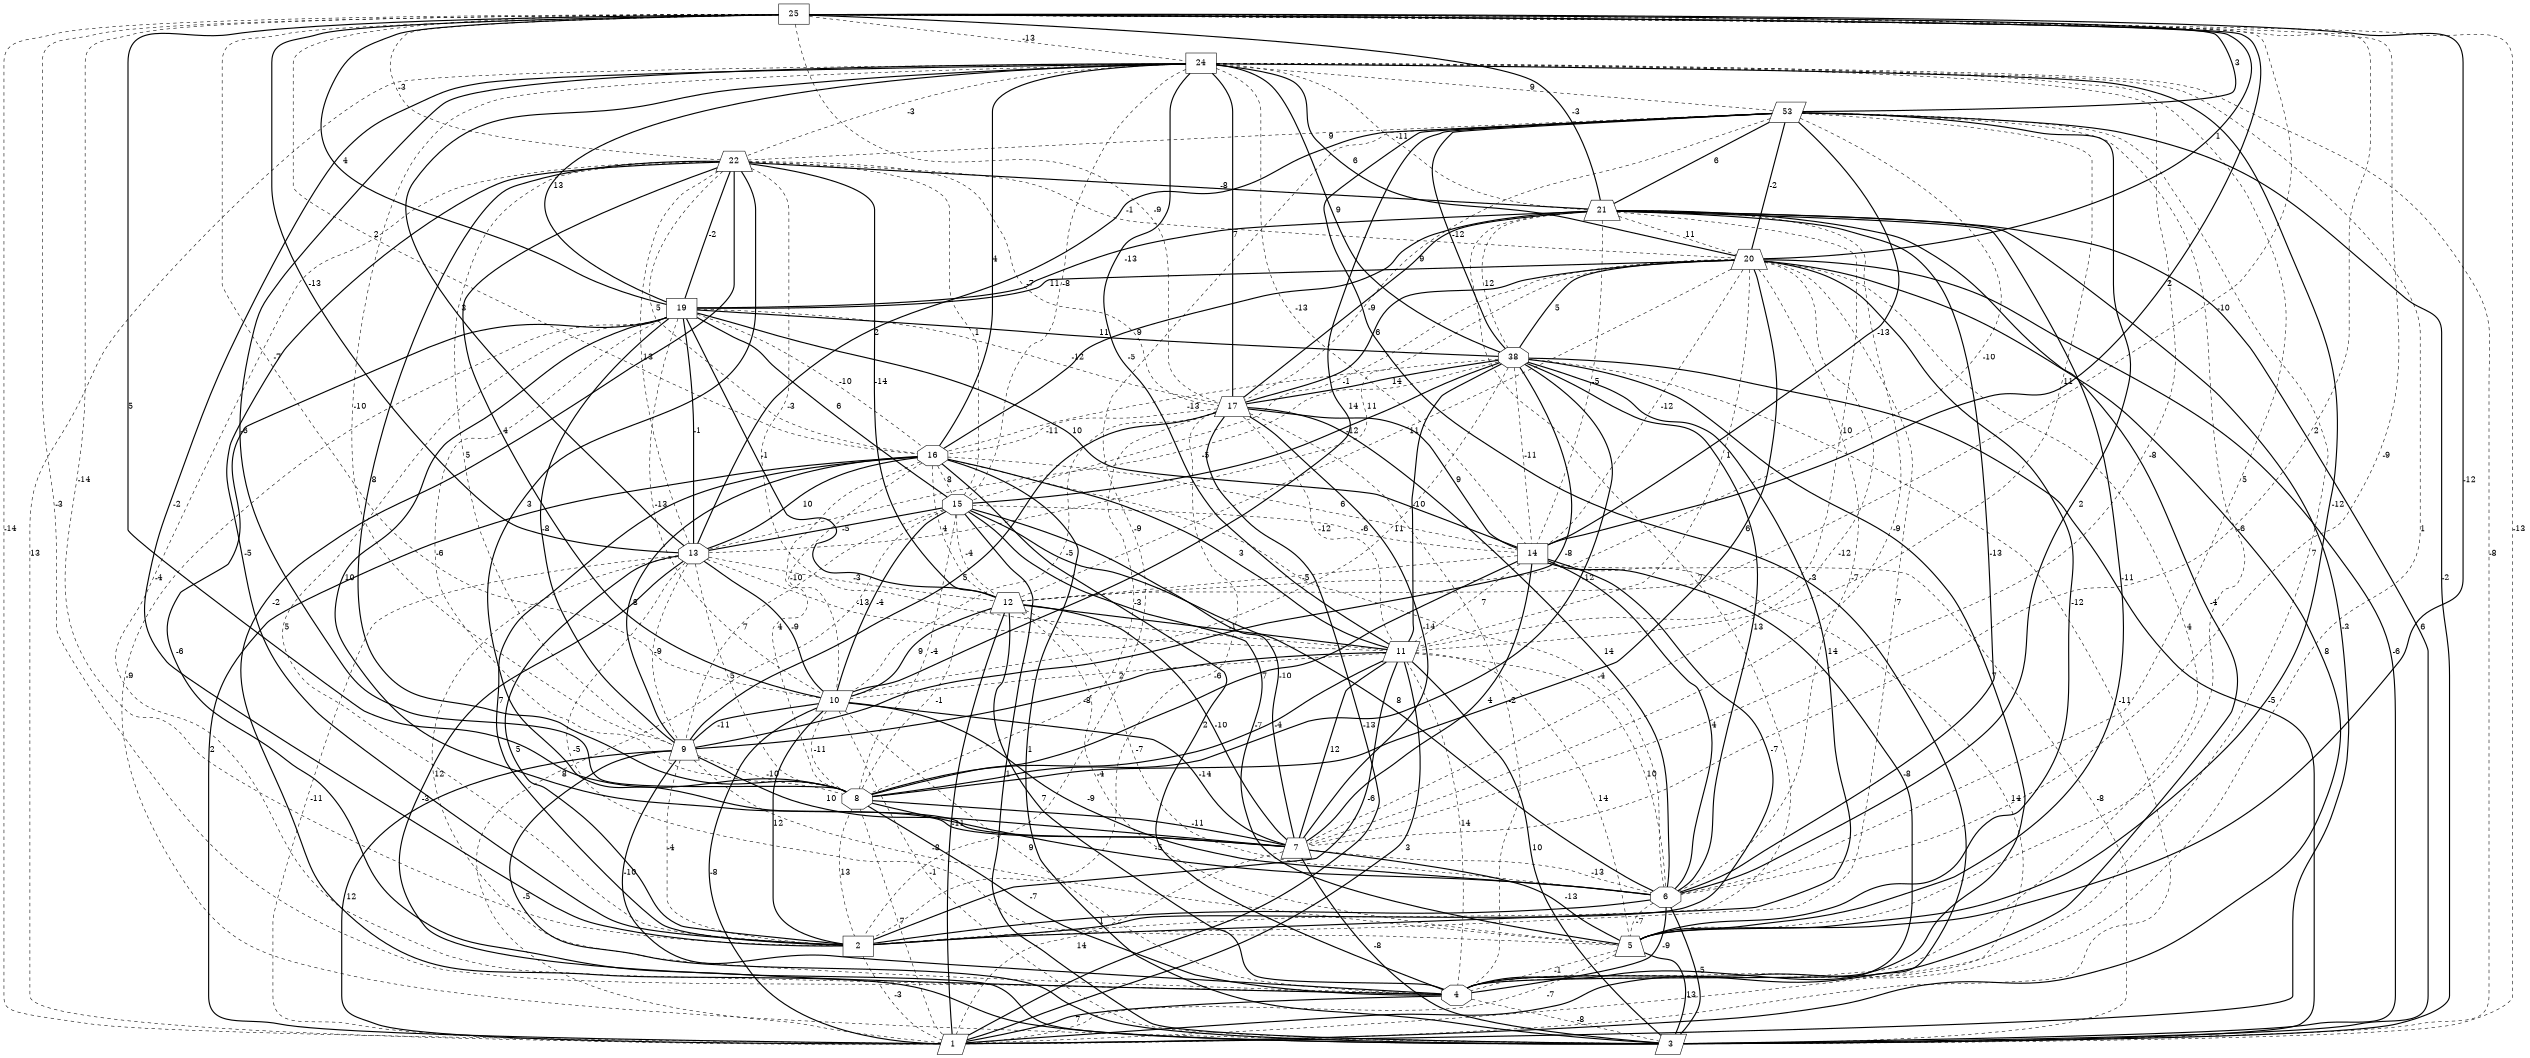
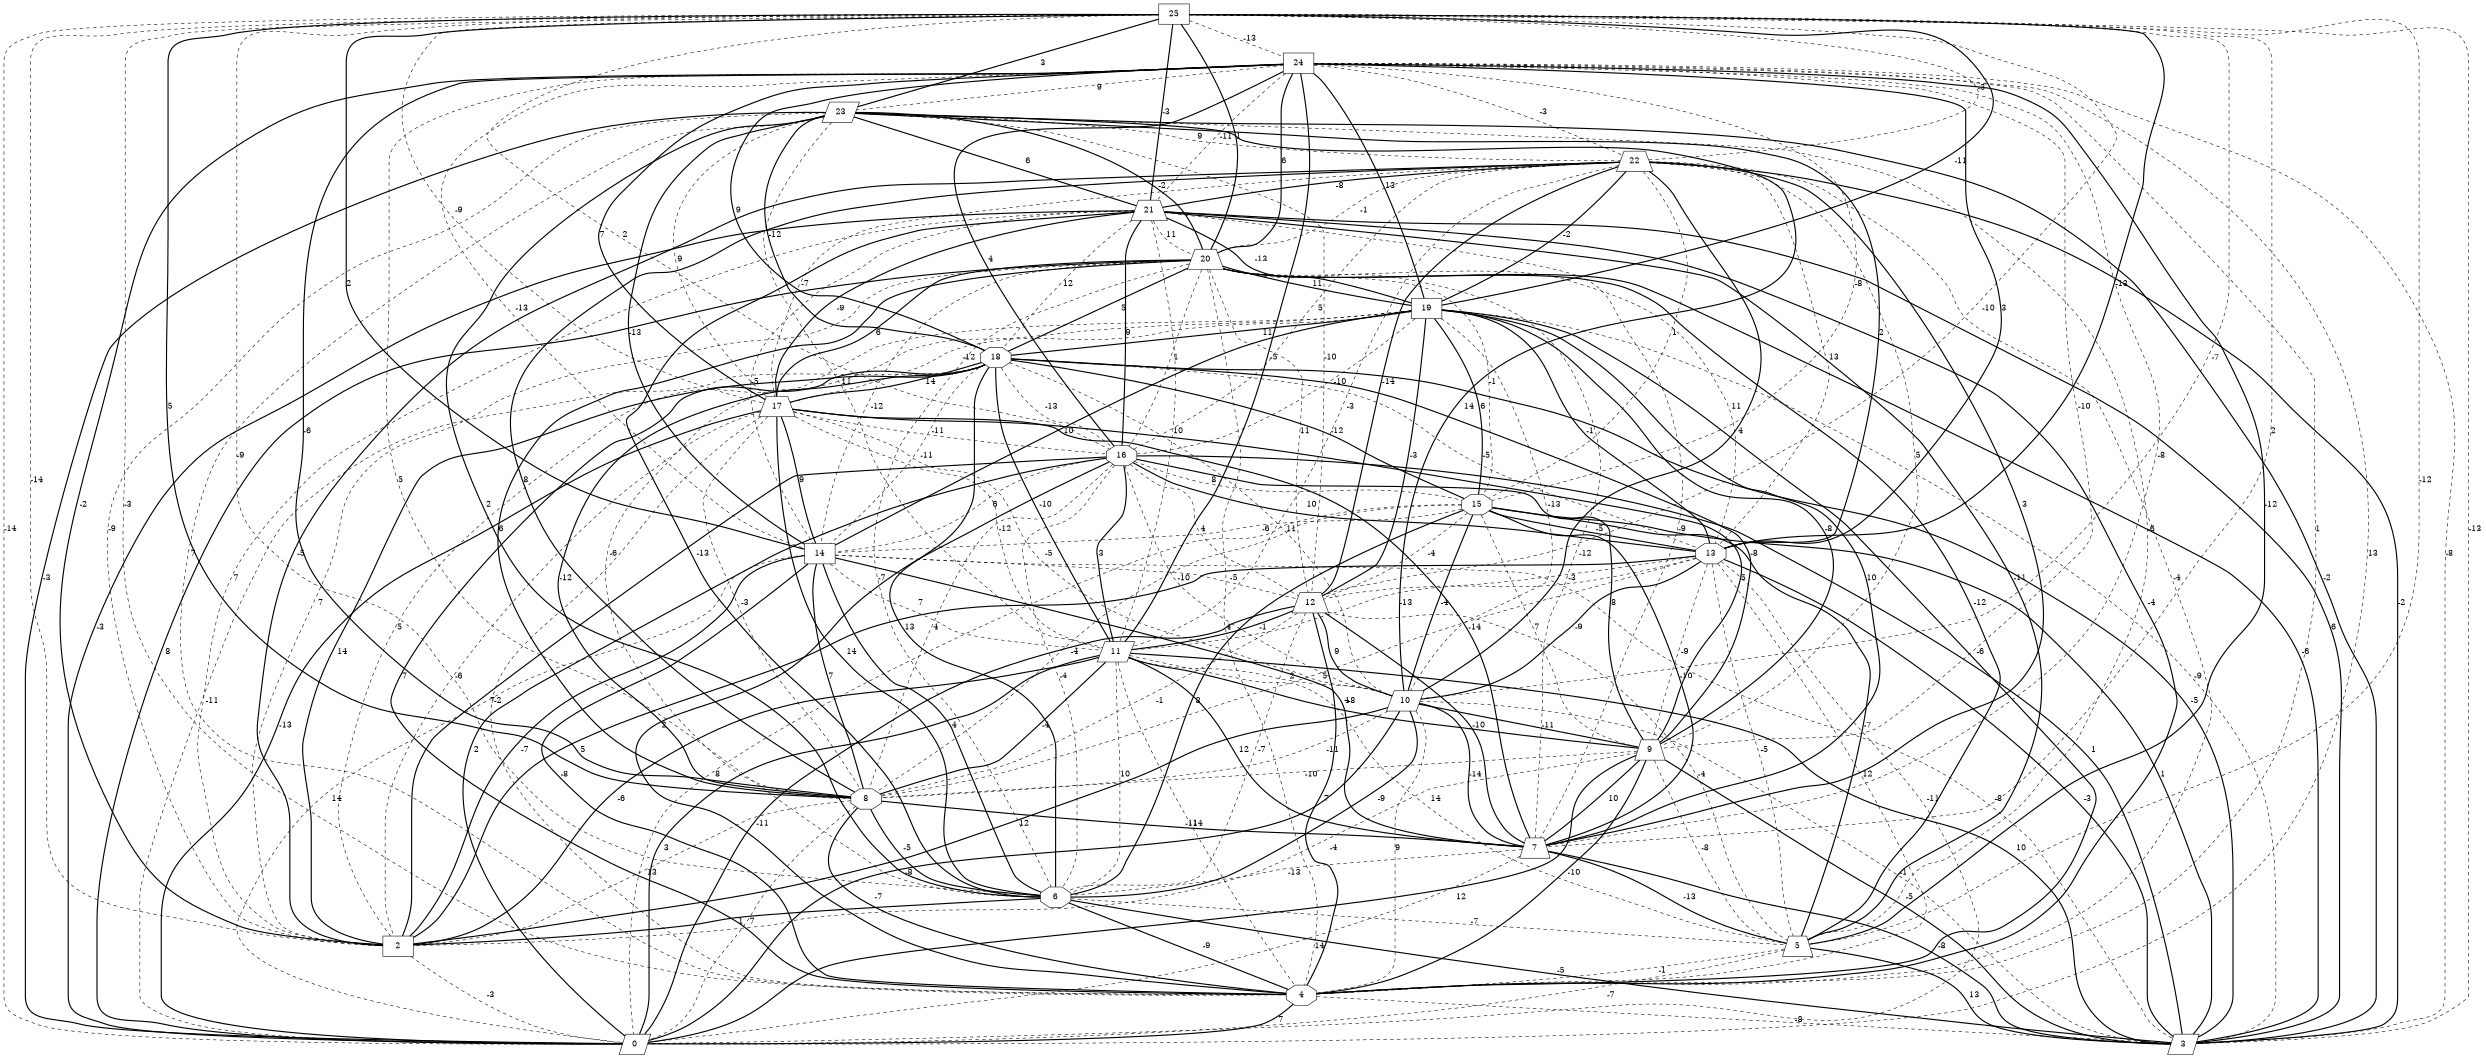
(2456, 42) -> (2419, 61)
(1788, 112) -> (841, 112)
(346, 161) -> (1961, 161)
(1513, 358) -> (996, 358)
(765, 456) -> (1414, 456)
(1679, 543) -> (1170, 360)
(953, 1044) -> (635, 1044)
